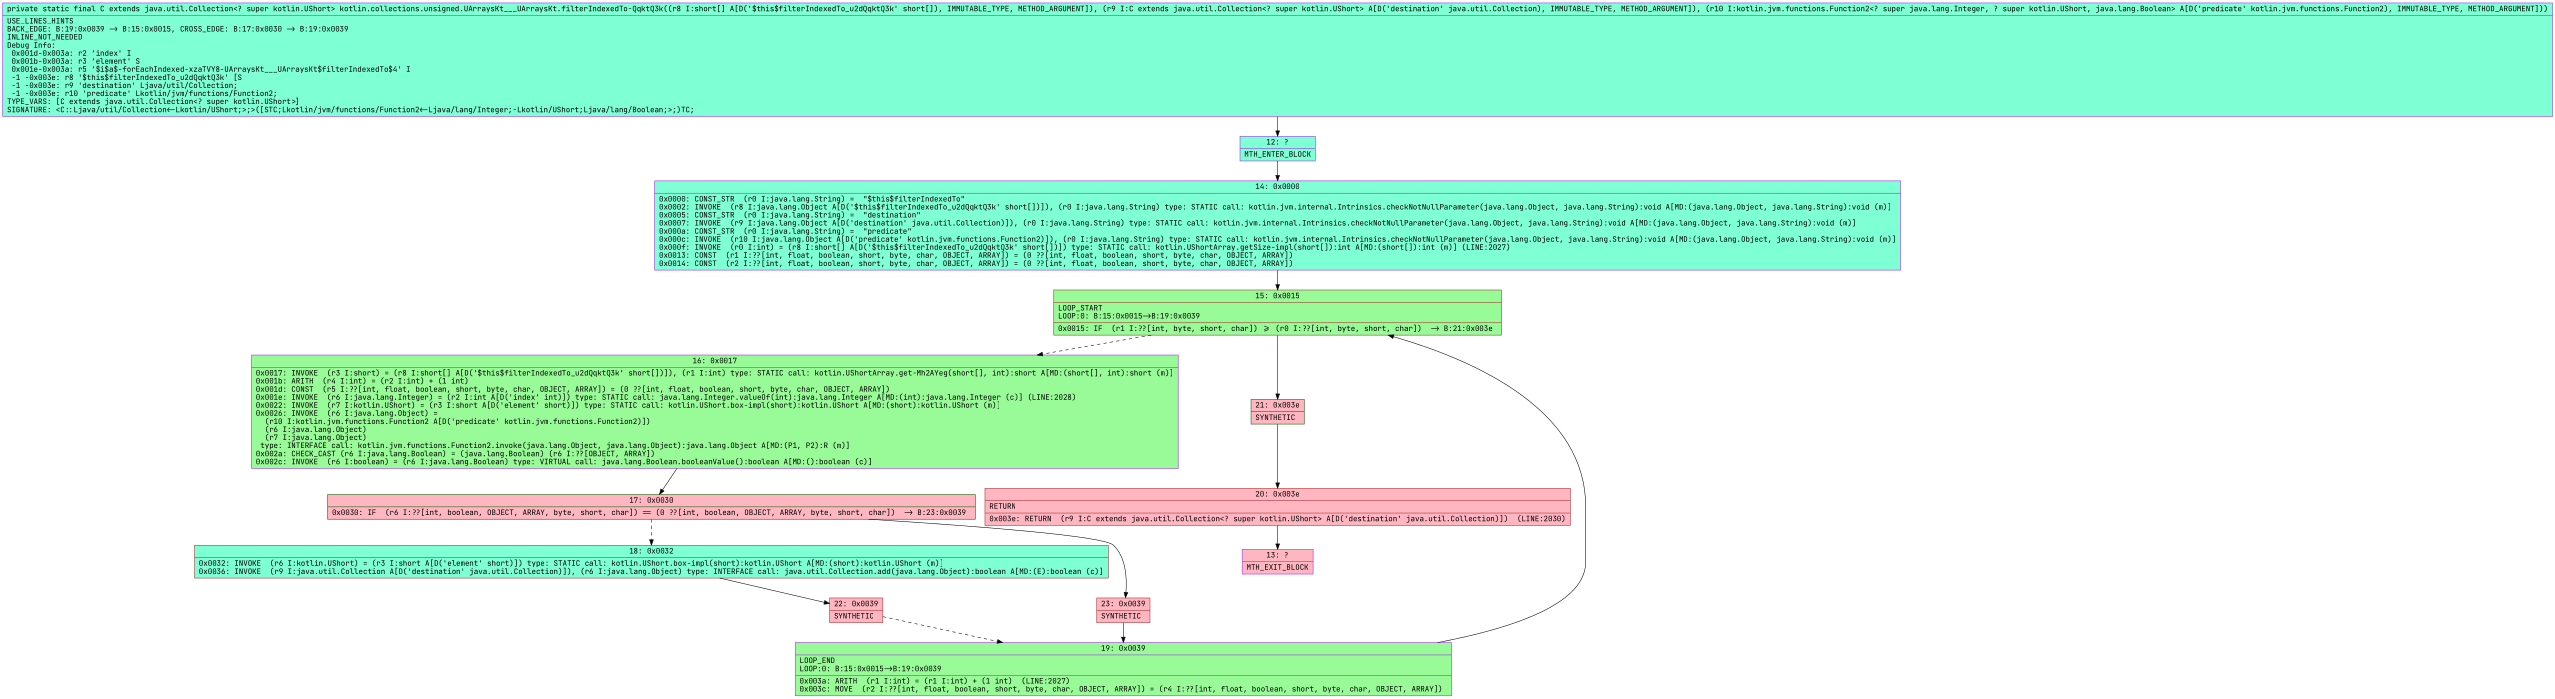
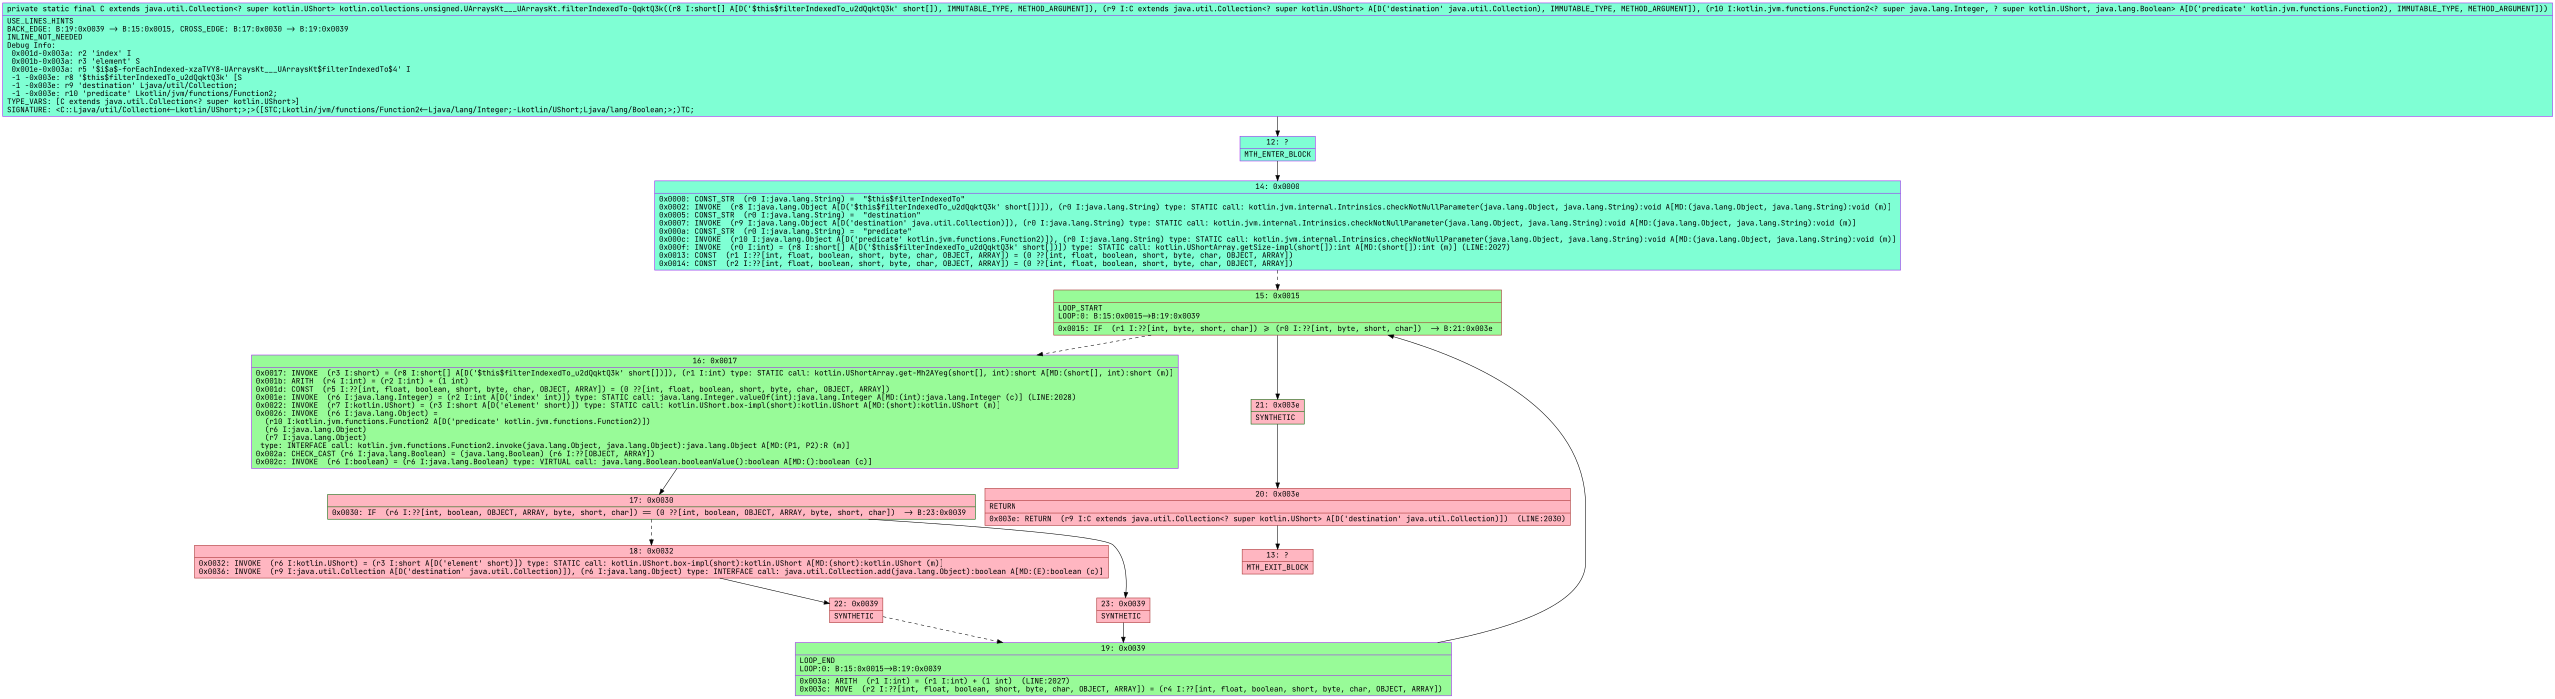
(1278, 277) -> (1278, 277)
(651, 562) -> (651, 562)
(1278, 562) -> (1278, 562)
